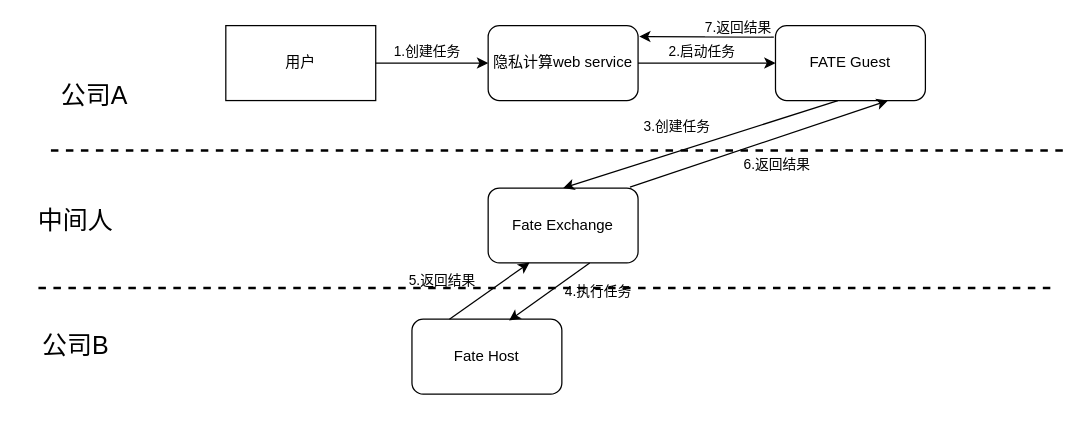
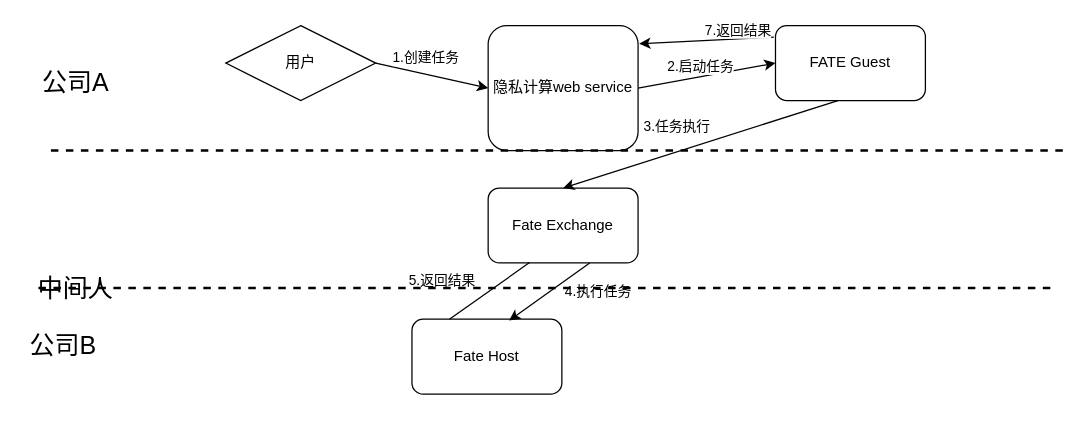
(301, 63) -> (301, 63)
(563, 63) -> (563, 88)
(94, 94) -> (76, 82)
(813, 126) -> none
(678, 127) -> (678, 127)
(76, 219) -> (76, 288)
(521, 268) -> (525, 266)
(76, 344) -> (63, 344)
